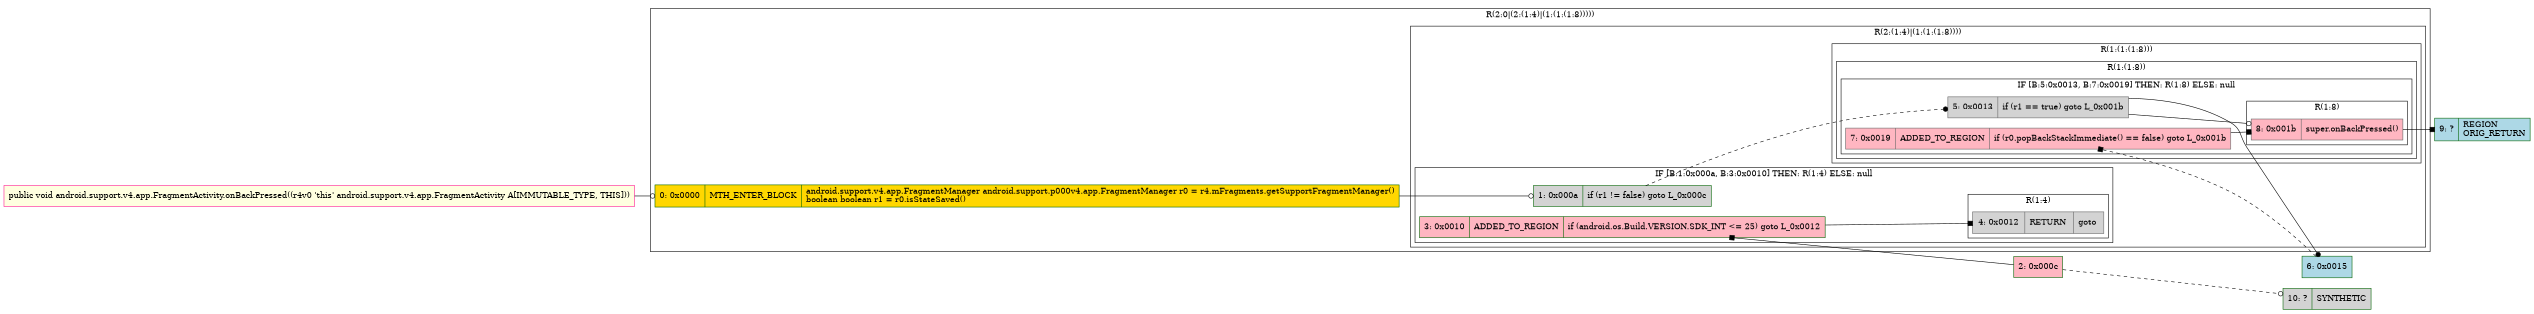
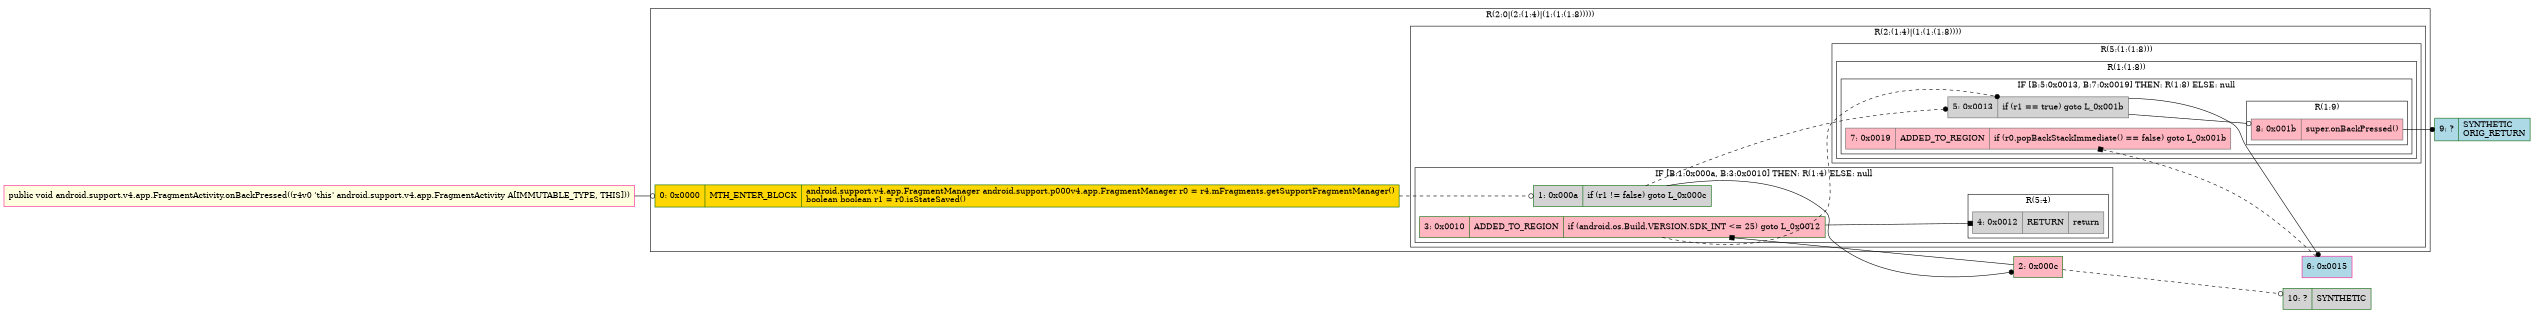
(2127, 50) -> (2127, 50)
(2327, 108) -> (2327, 108)
(2480, 125) -> (2488, 125)
(2416, 130) -> (2416, 130)
(2236, 132) -> none
none -> (1830, 178)
(1464, 196) -> (1464, 196)
(2038, 201) -> (2038, 201)
(2087, 222) -> (2086, 222)
none -> (1829, 236)
(2327, 267) -> (2327, 267)
